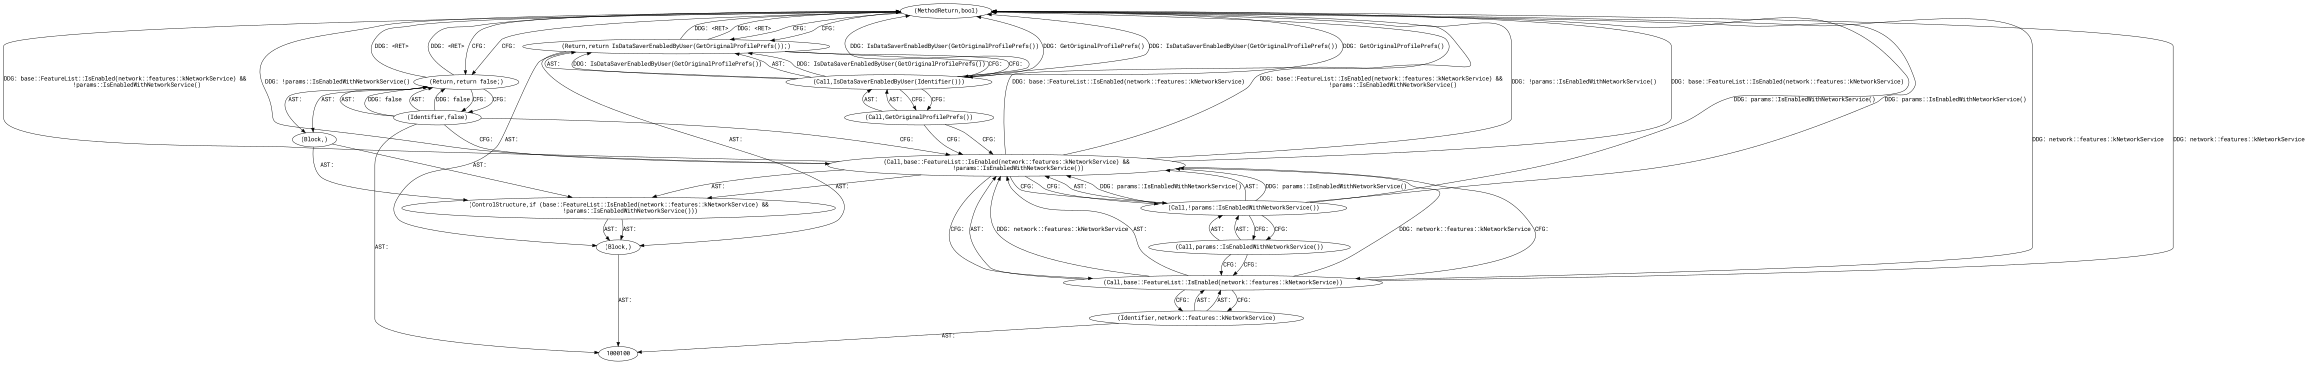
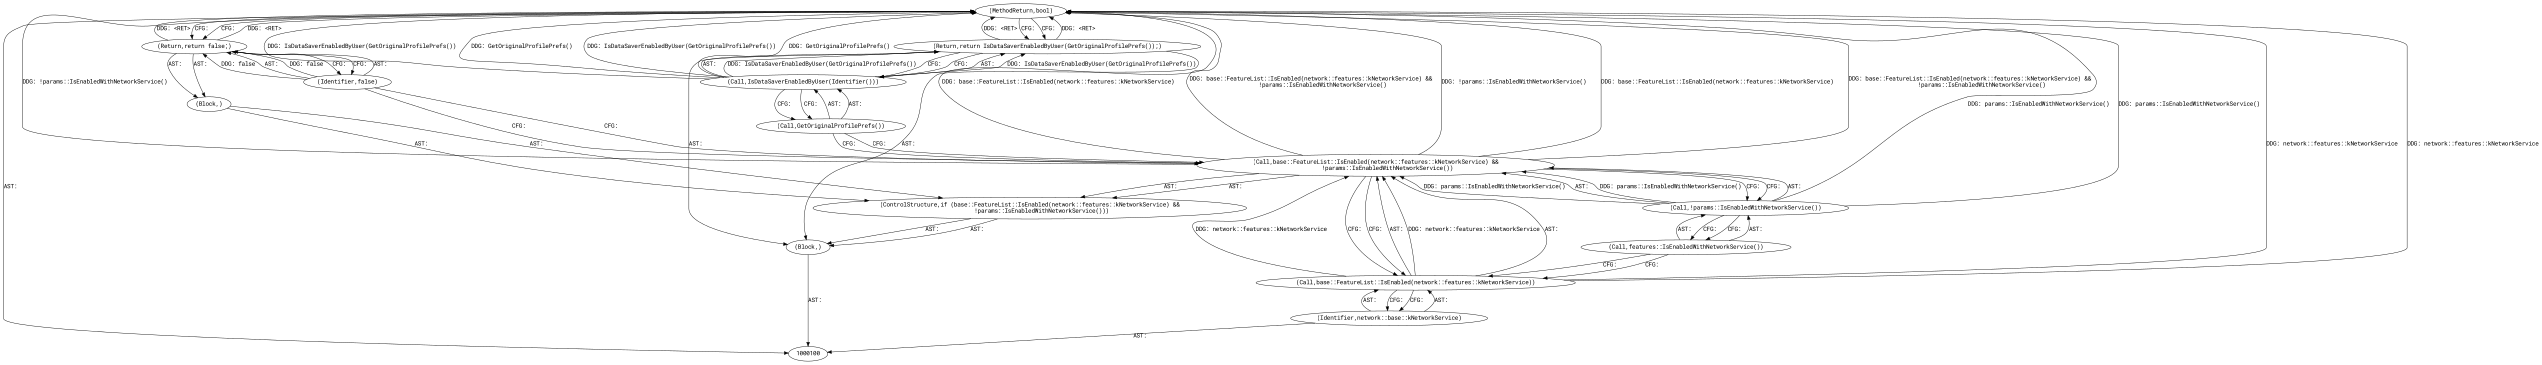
(1250, 247) -> (1686, 247)
(1196, 318) -> (1389, 318)
(378, 322) -> (4, 82)
